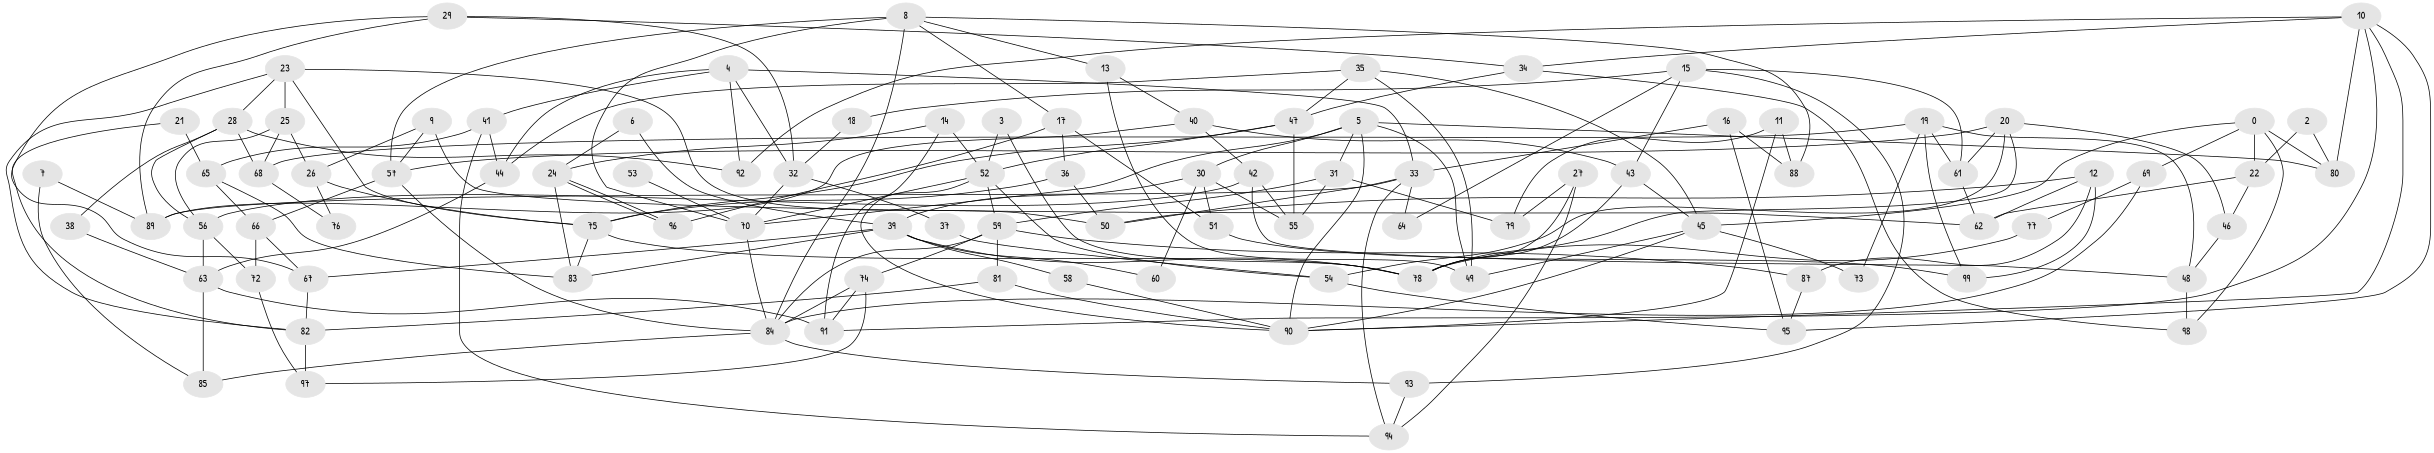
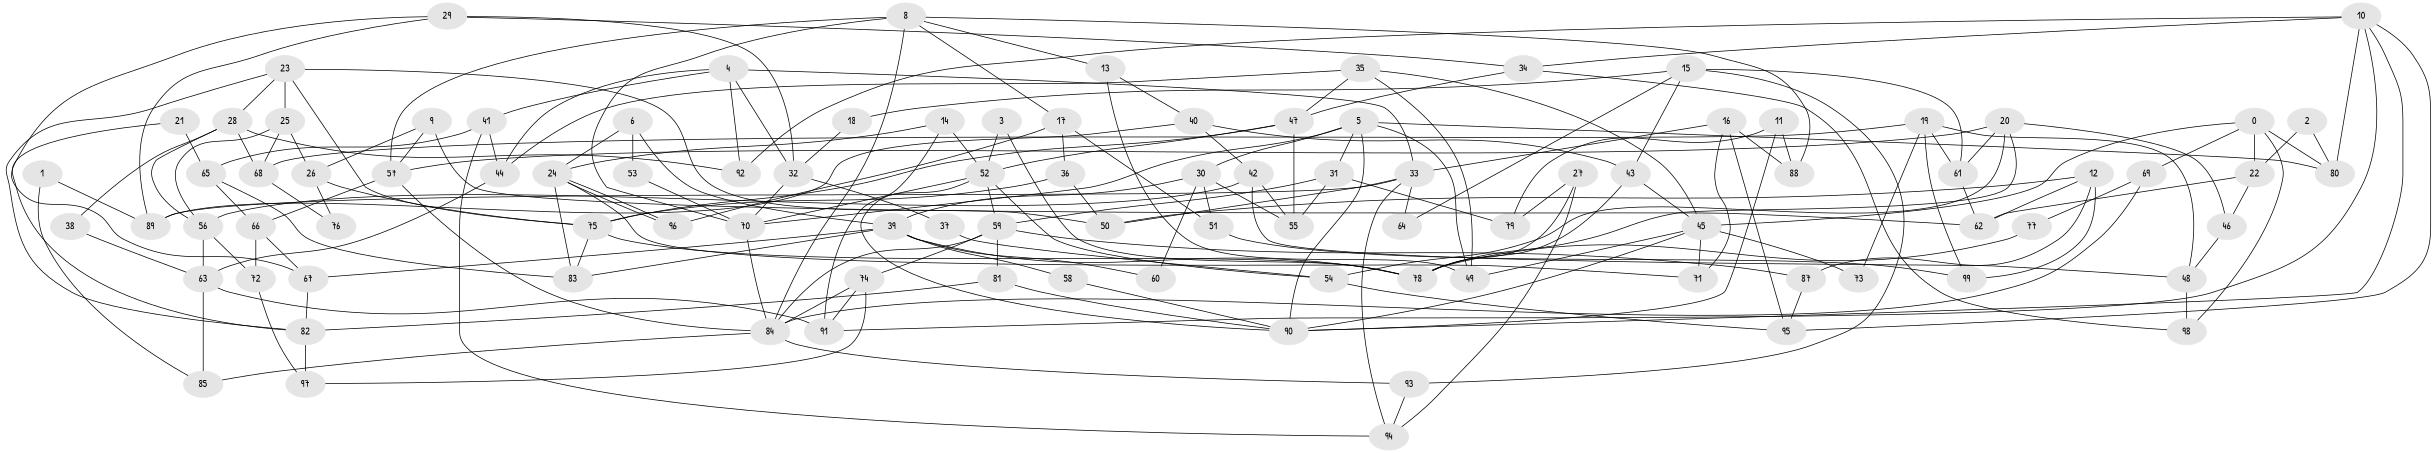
none -> (633, 148)
(42, 174) -> (42, 174)
none -> (1698, 279)
